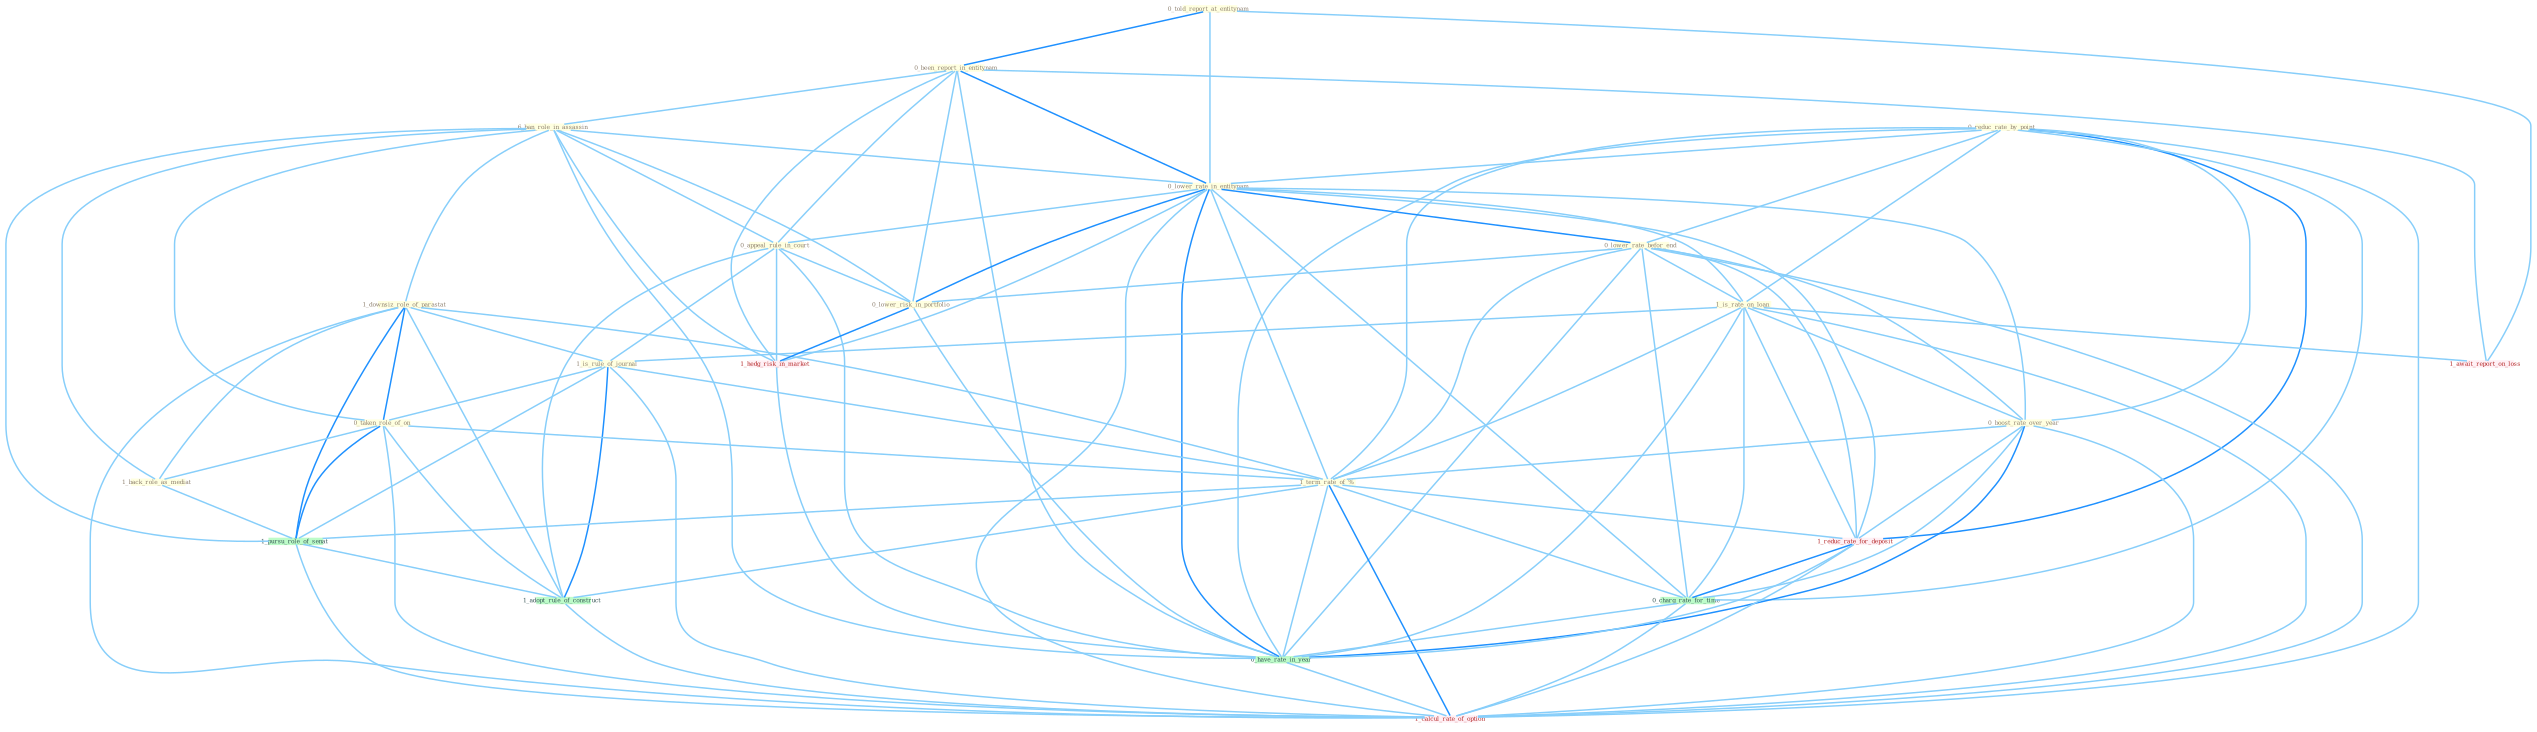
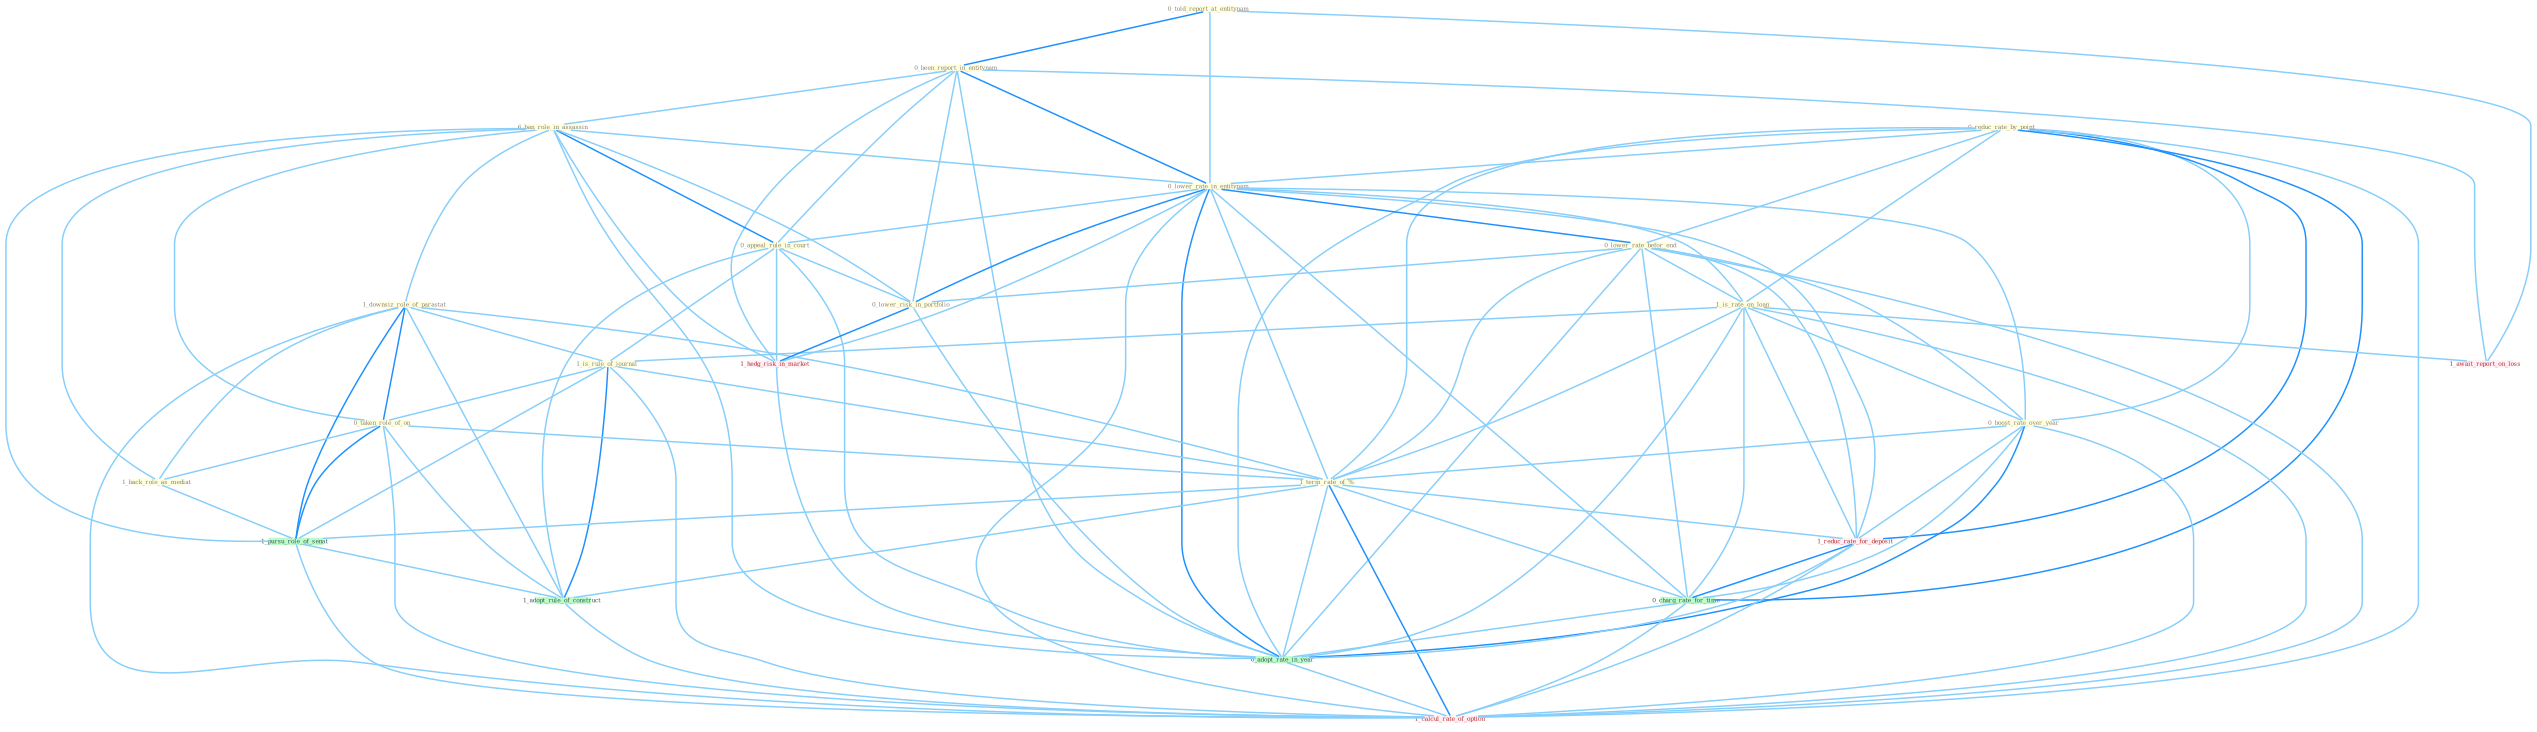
(665, 186) -> (665, 186)
(2312, 434) -> (2312, 434)
(1282, 660) -> (1282, 660)
